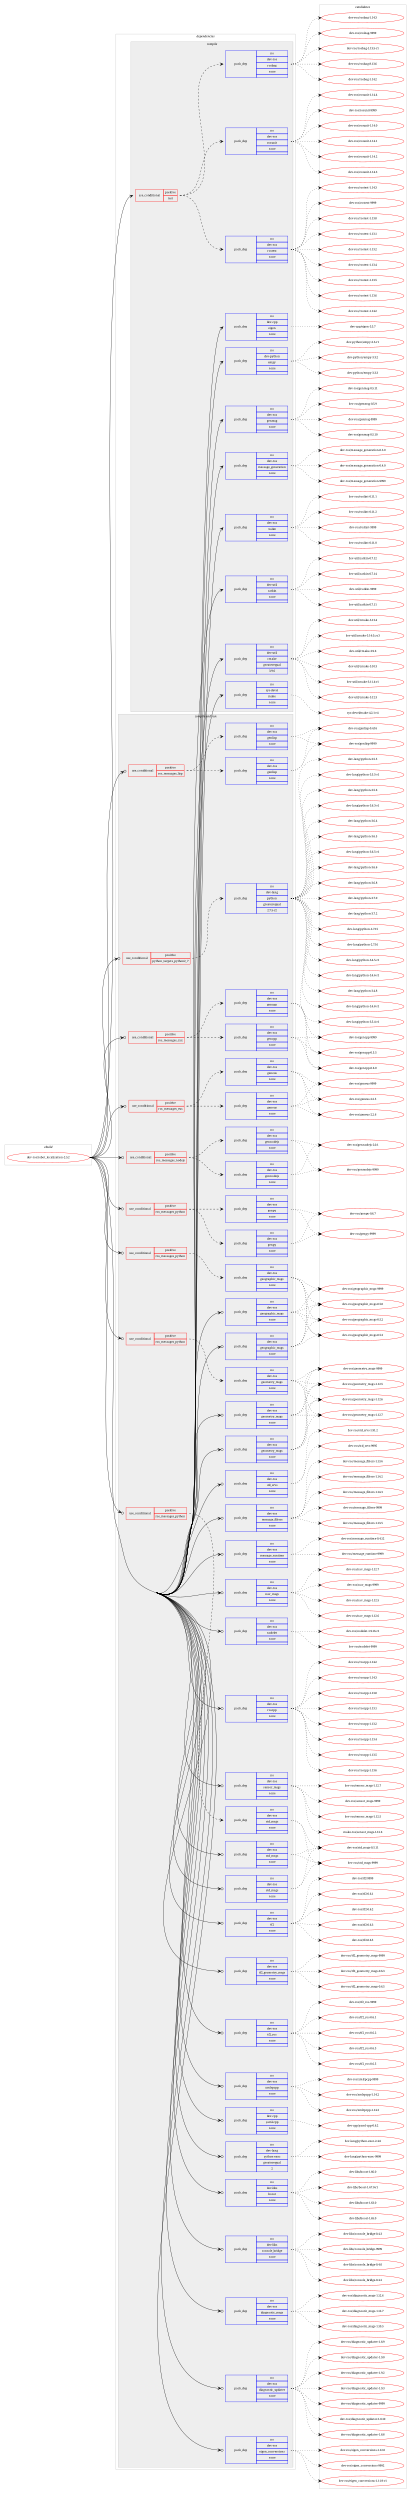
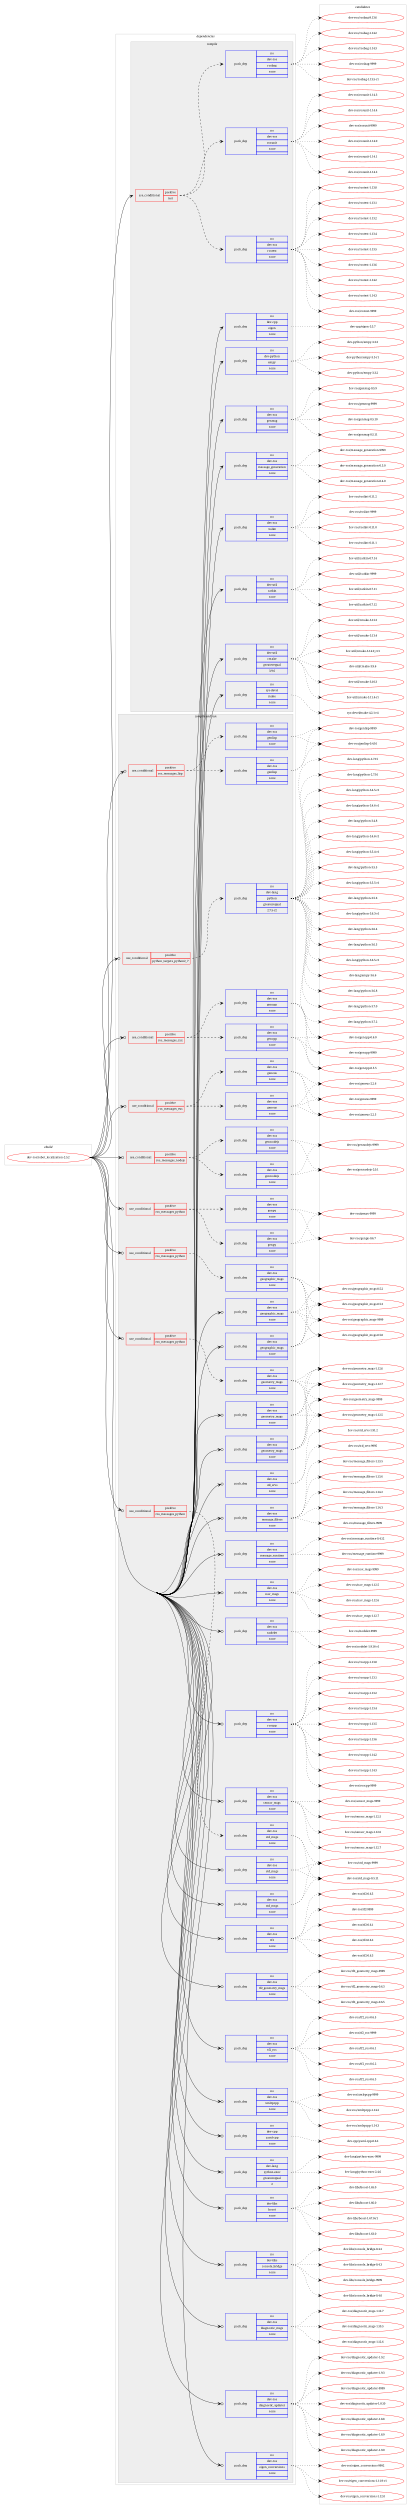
(363, 867) -> (363, 976)
none -> (363, 1786)
(363, 1832) -> (363, 1832)
